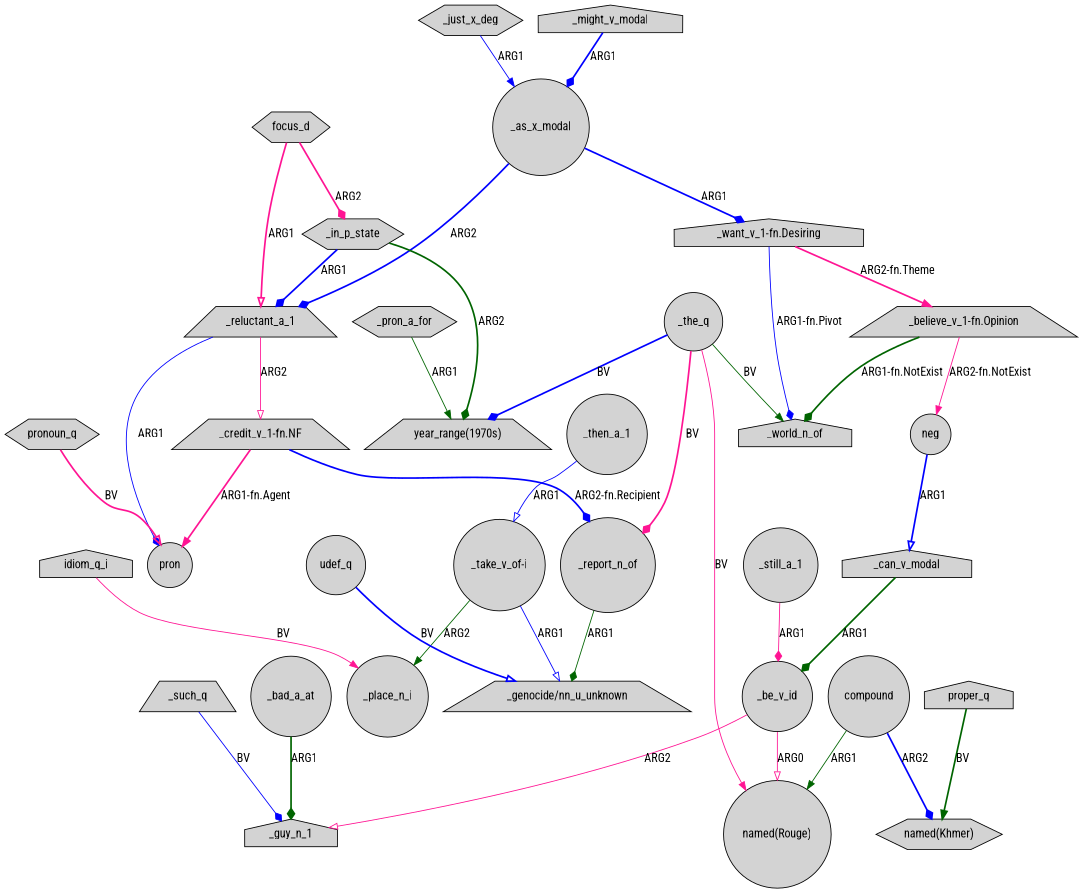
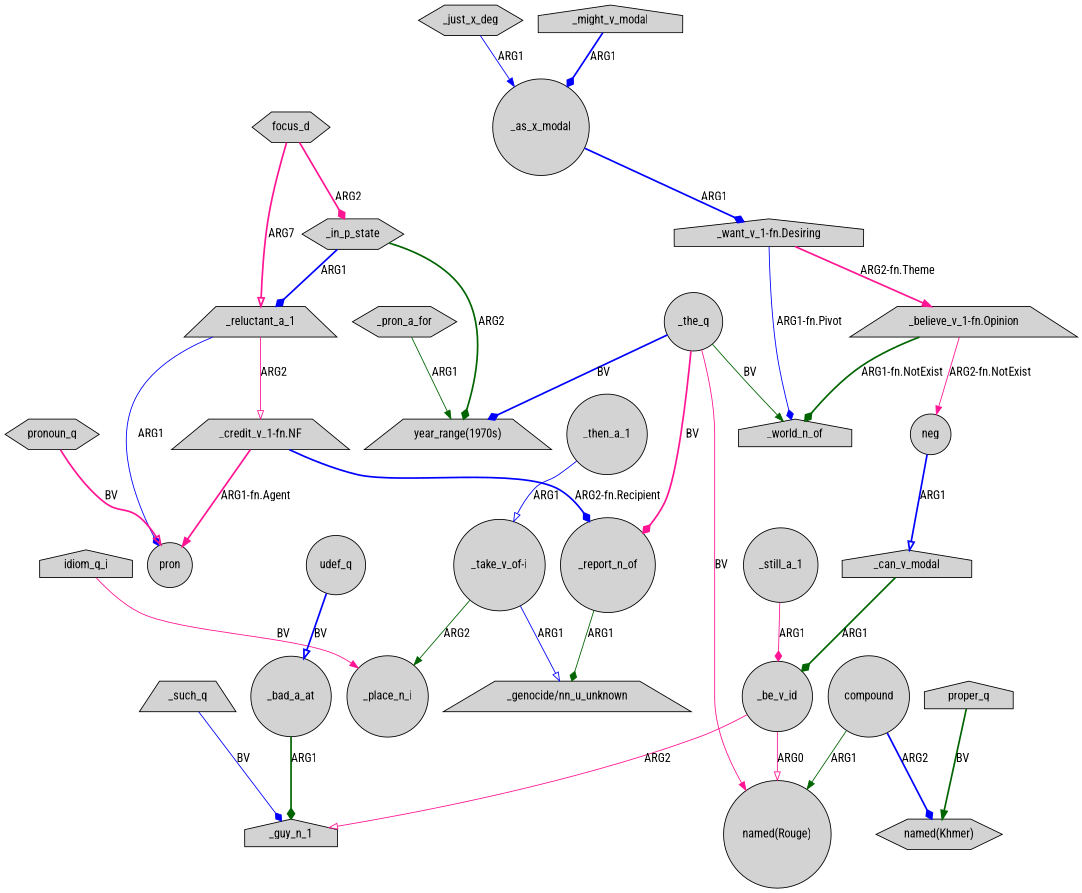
(281, 234) -> (281, 234)
(417, 245) -> none
(425, 643) -> (317, 622)
